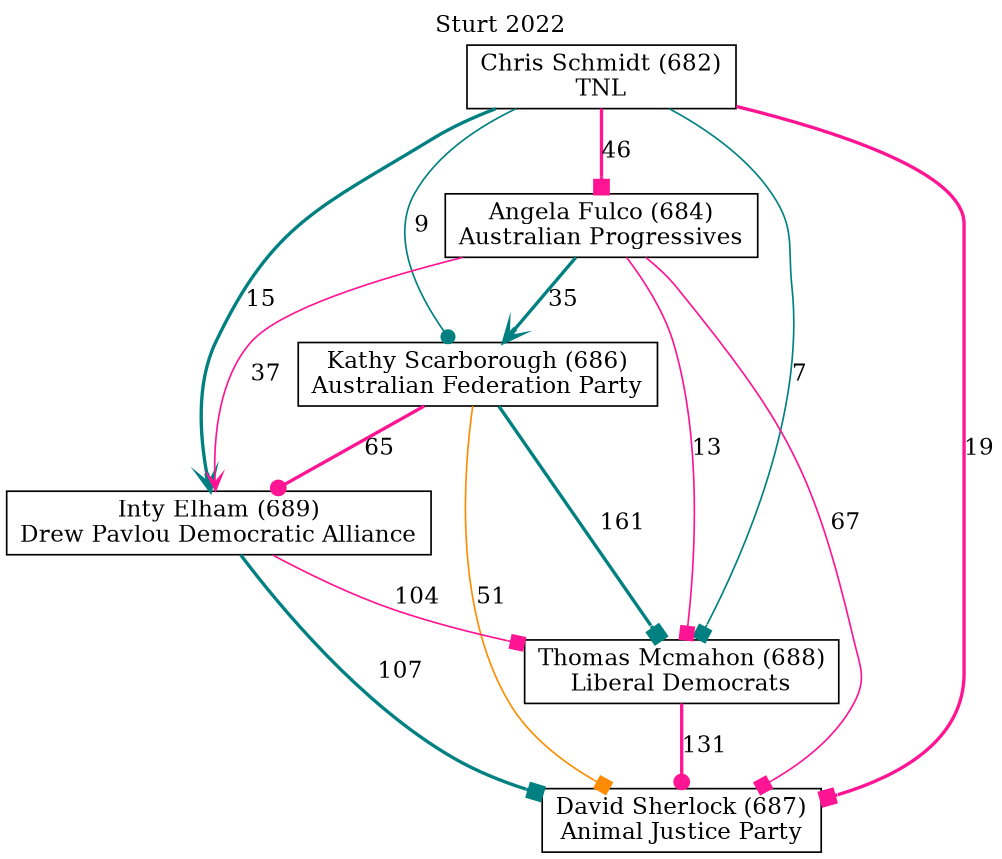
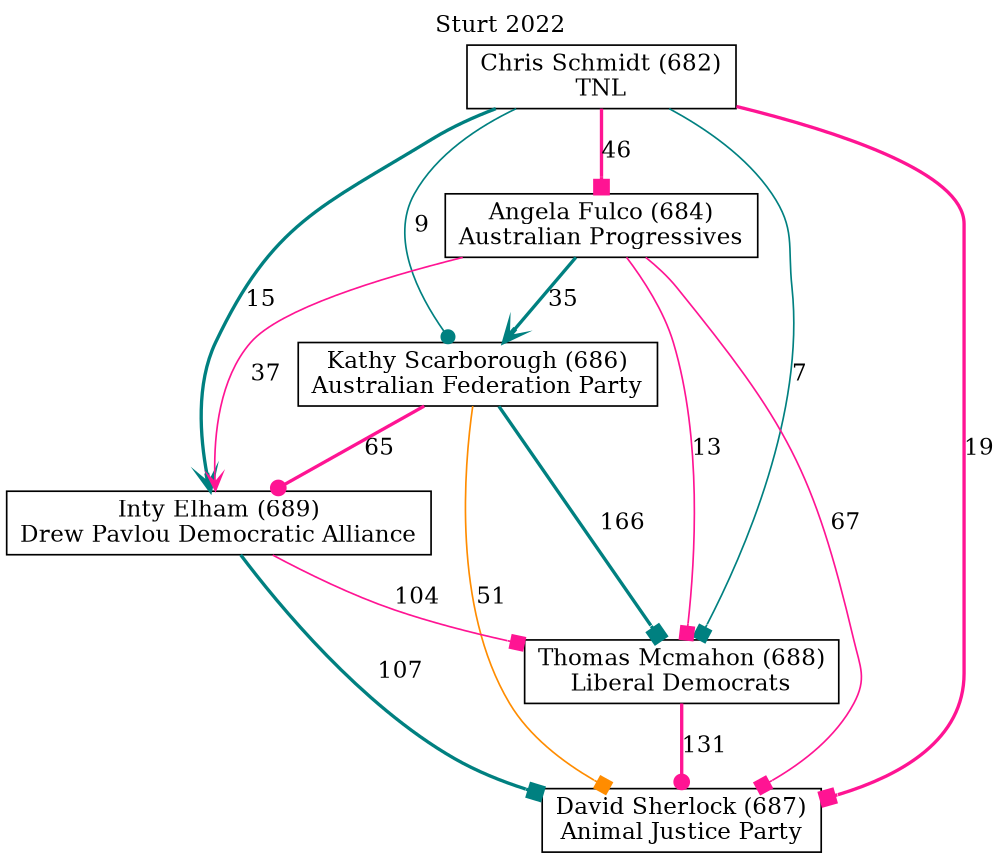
(623, 523) -> (623, 523)
